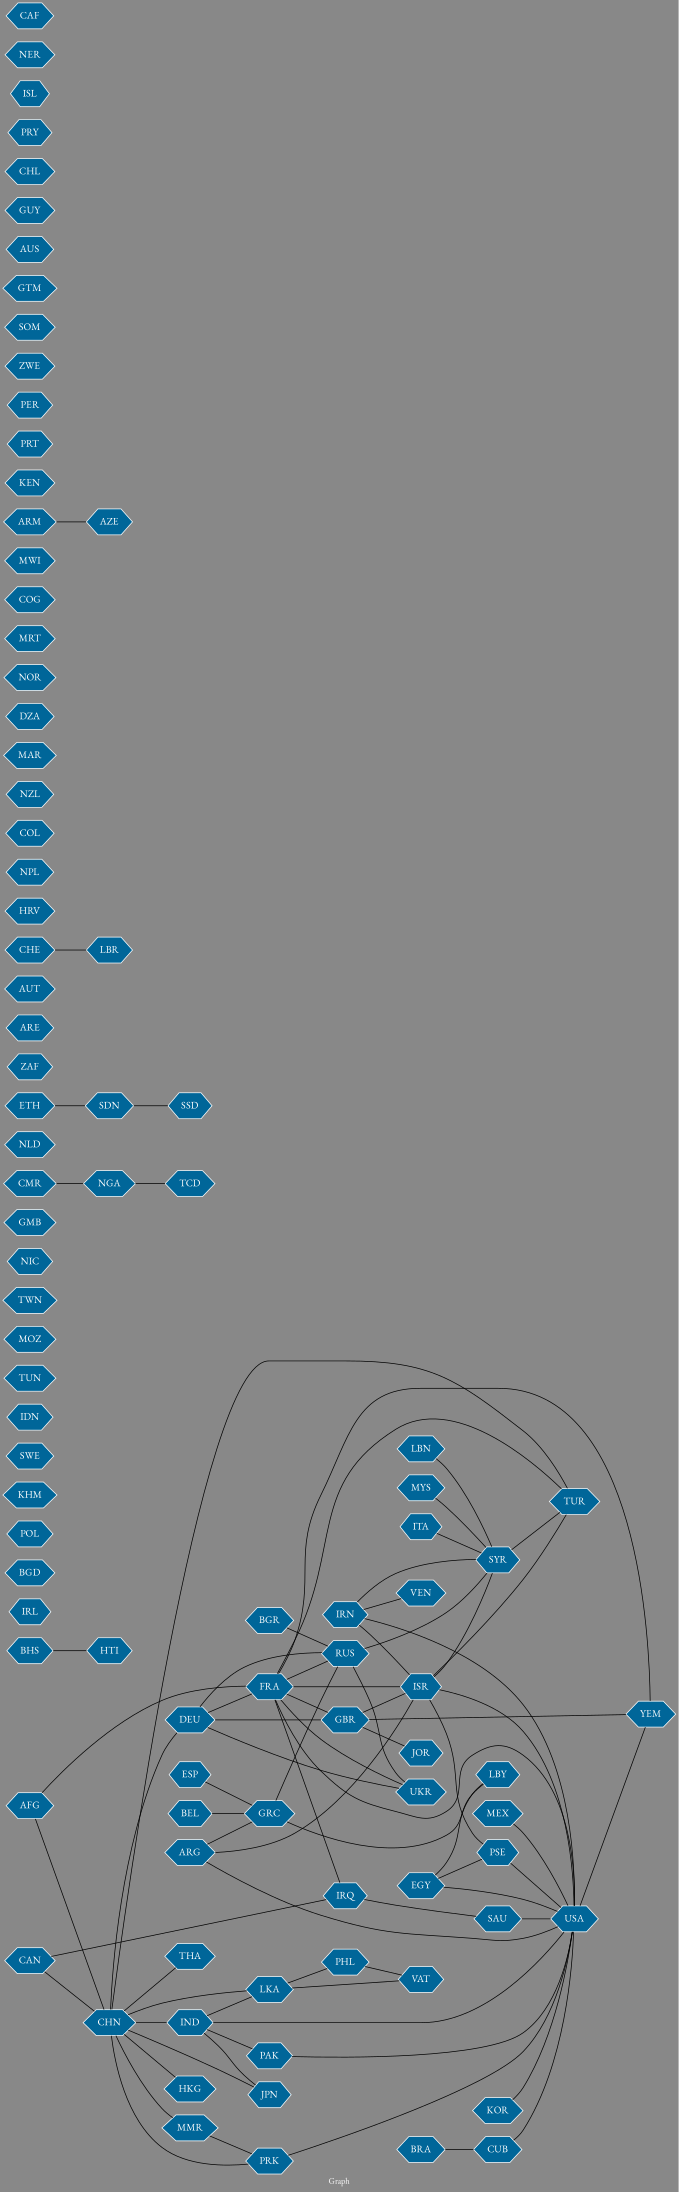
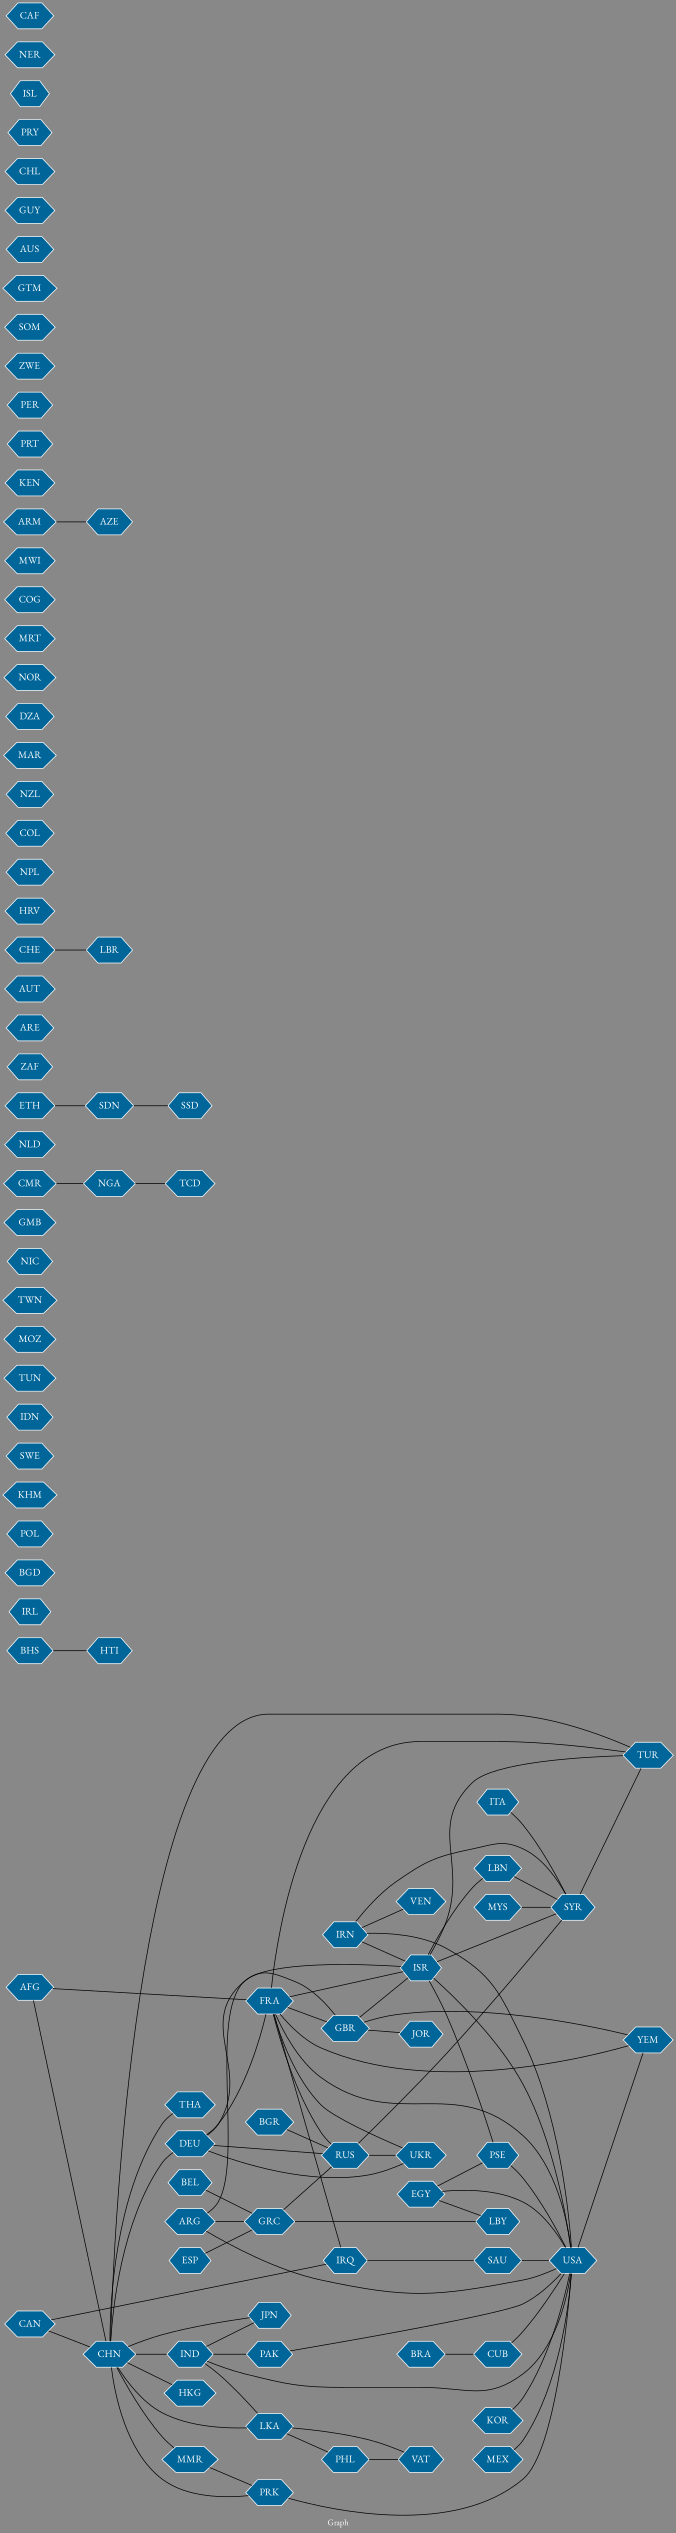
none -> (454, 1912)
